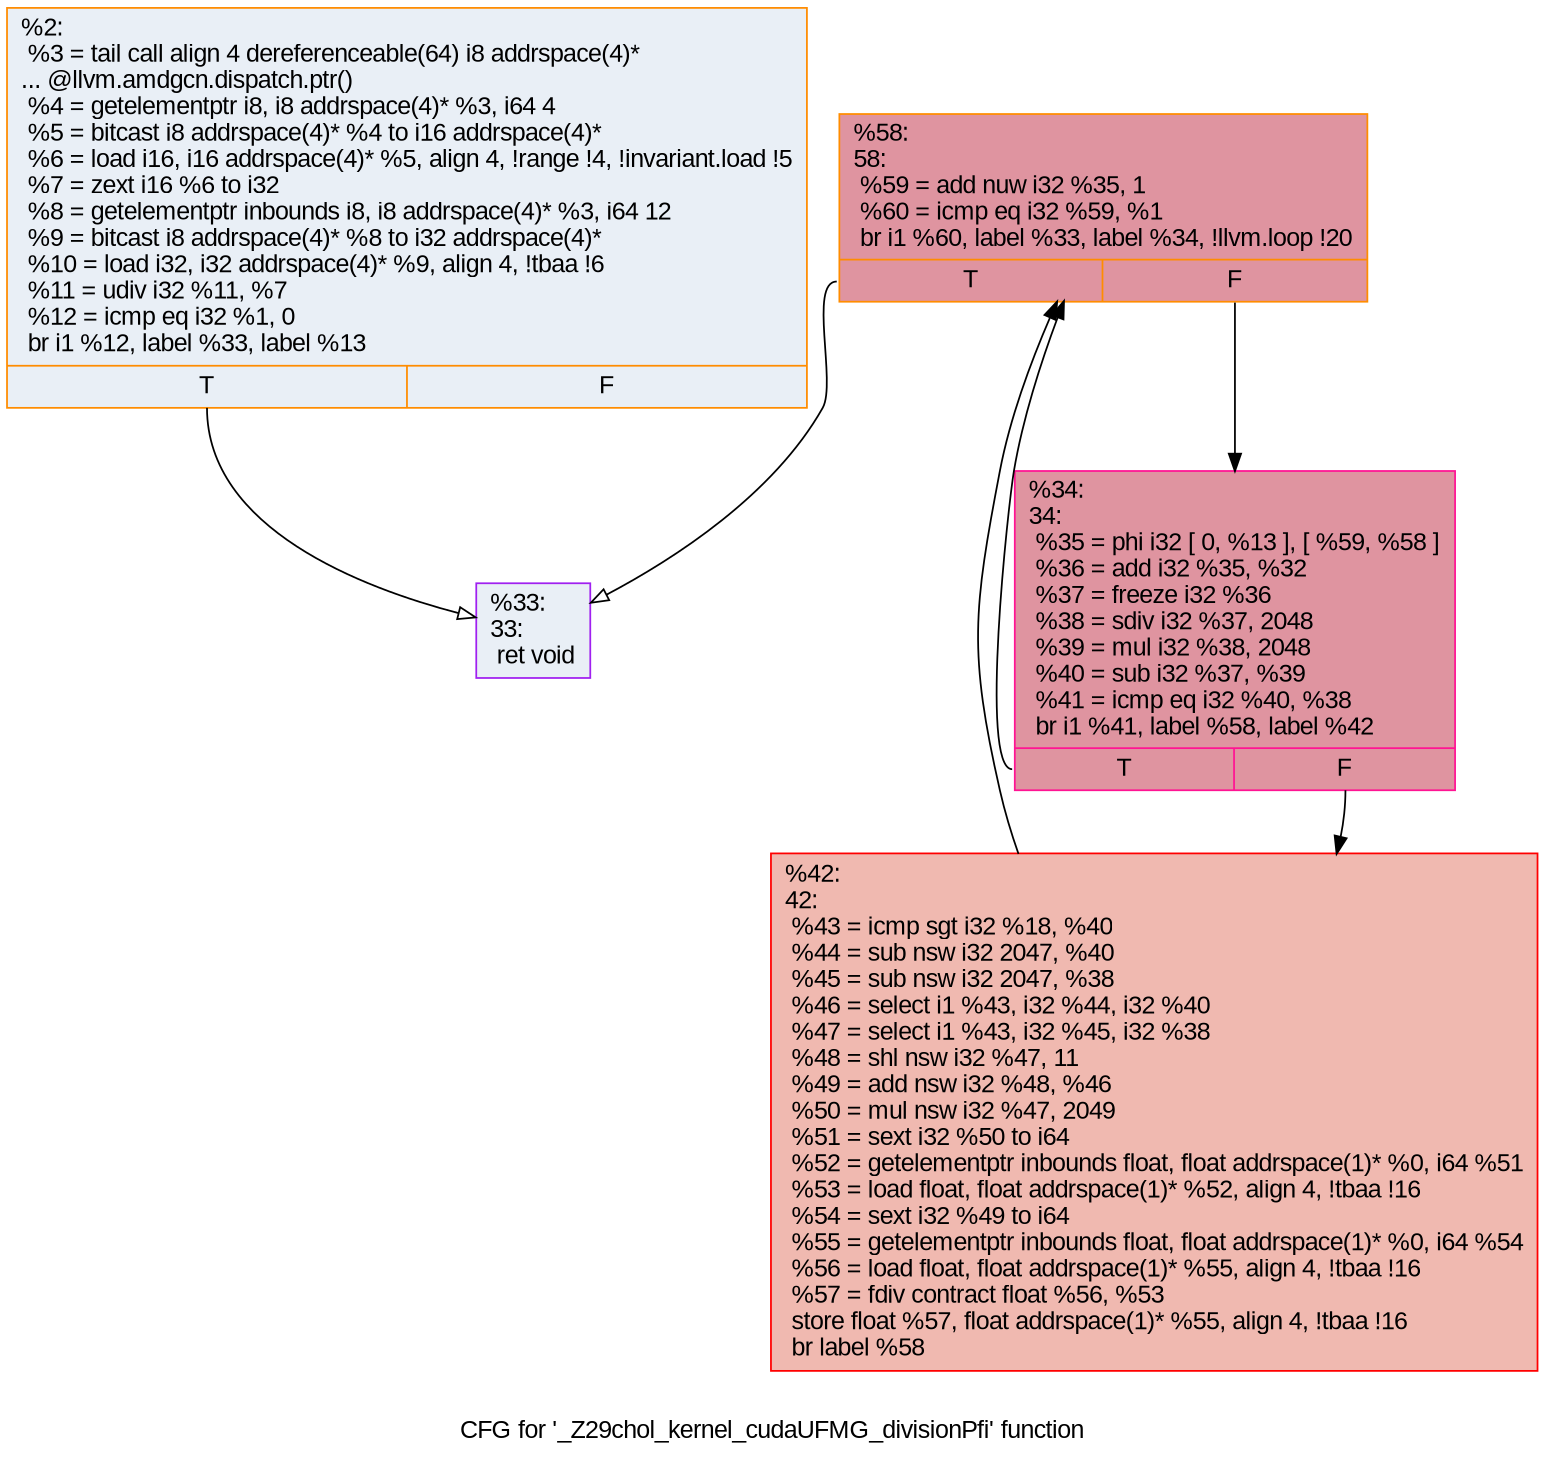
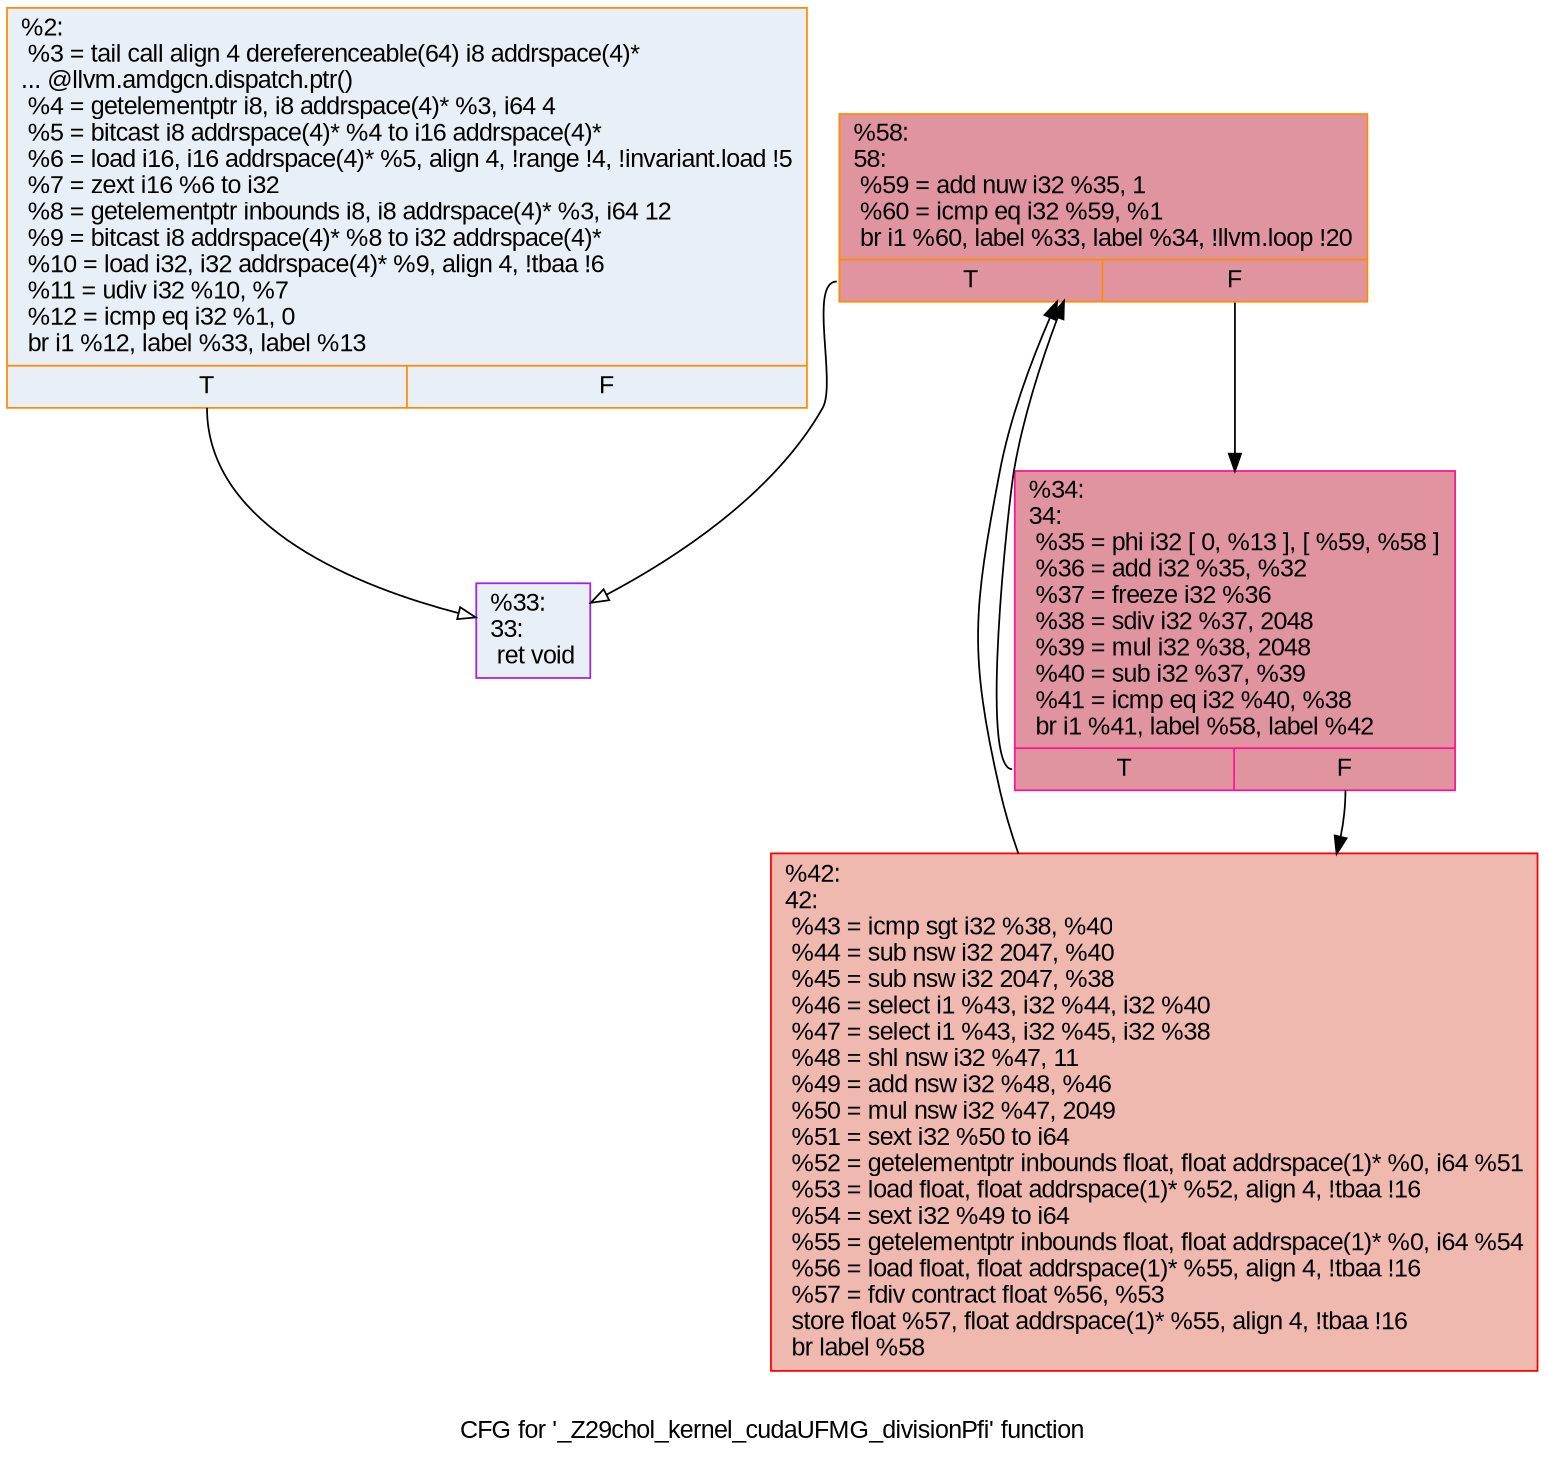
(154, 291) -> (155, 291)
(949, 927) -> (949, 927)
